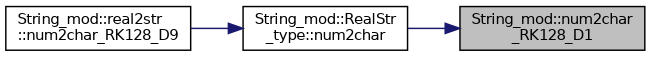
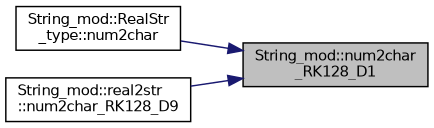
(209, 28) -> (209, 83)
